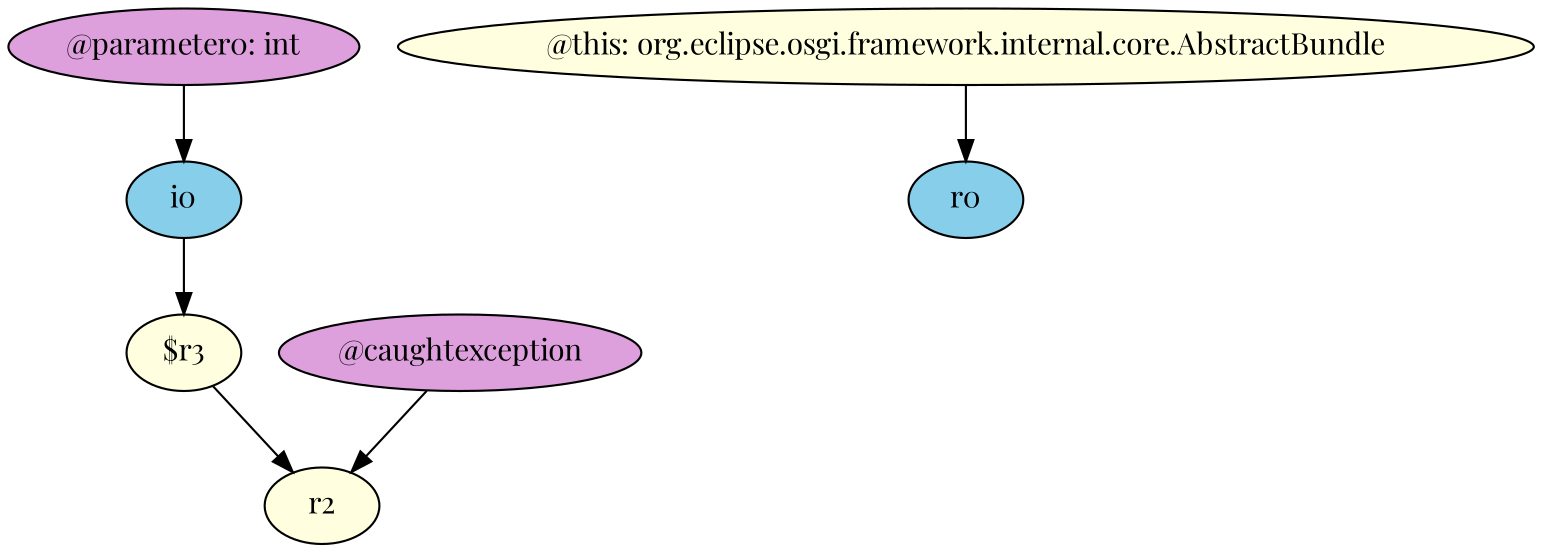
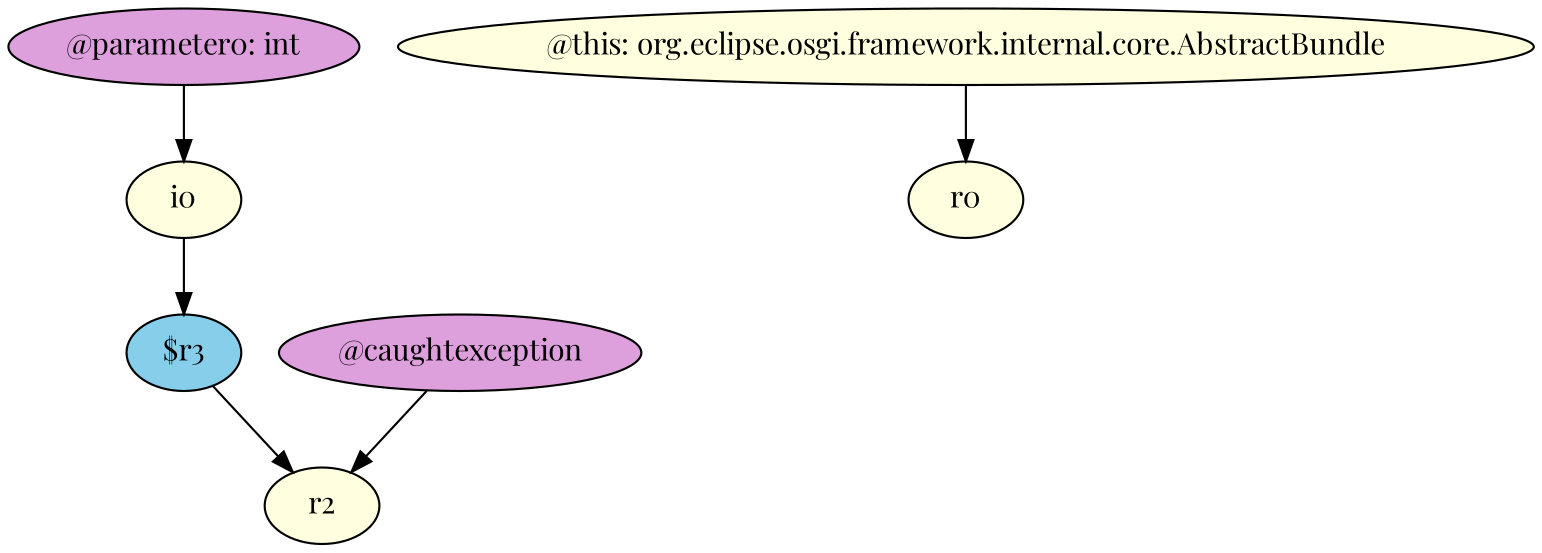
(184, 200) -> (184, 200)
(966, 200) -> (966, 200)
(184, 353) -> (184, 353)
